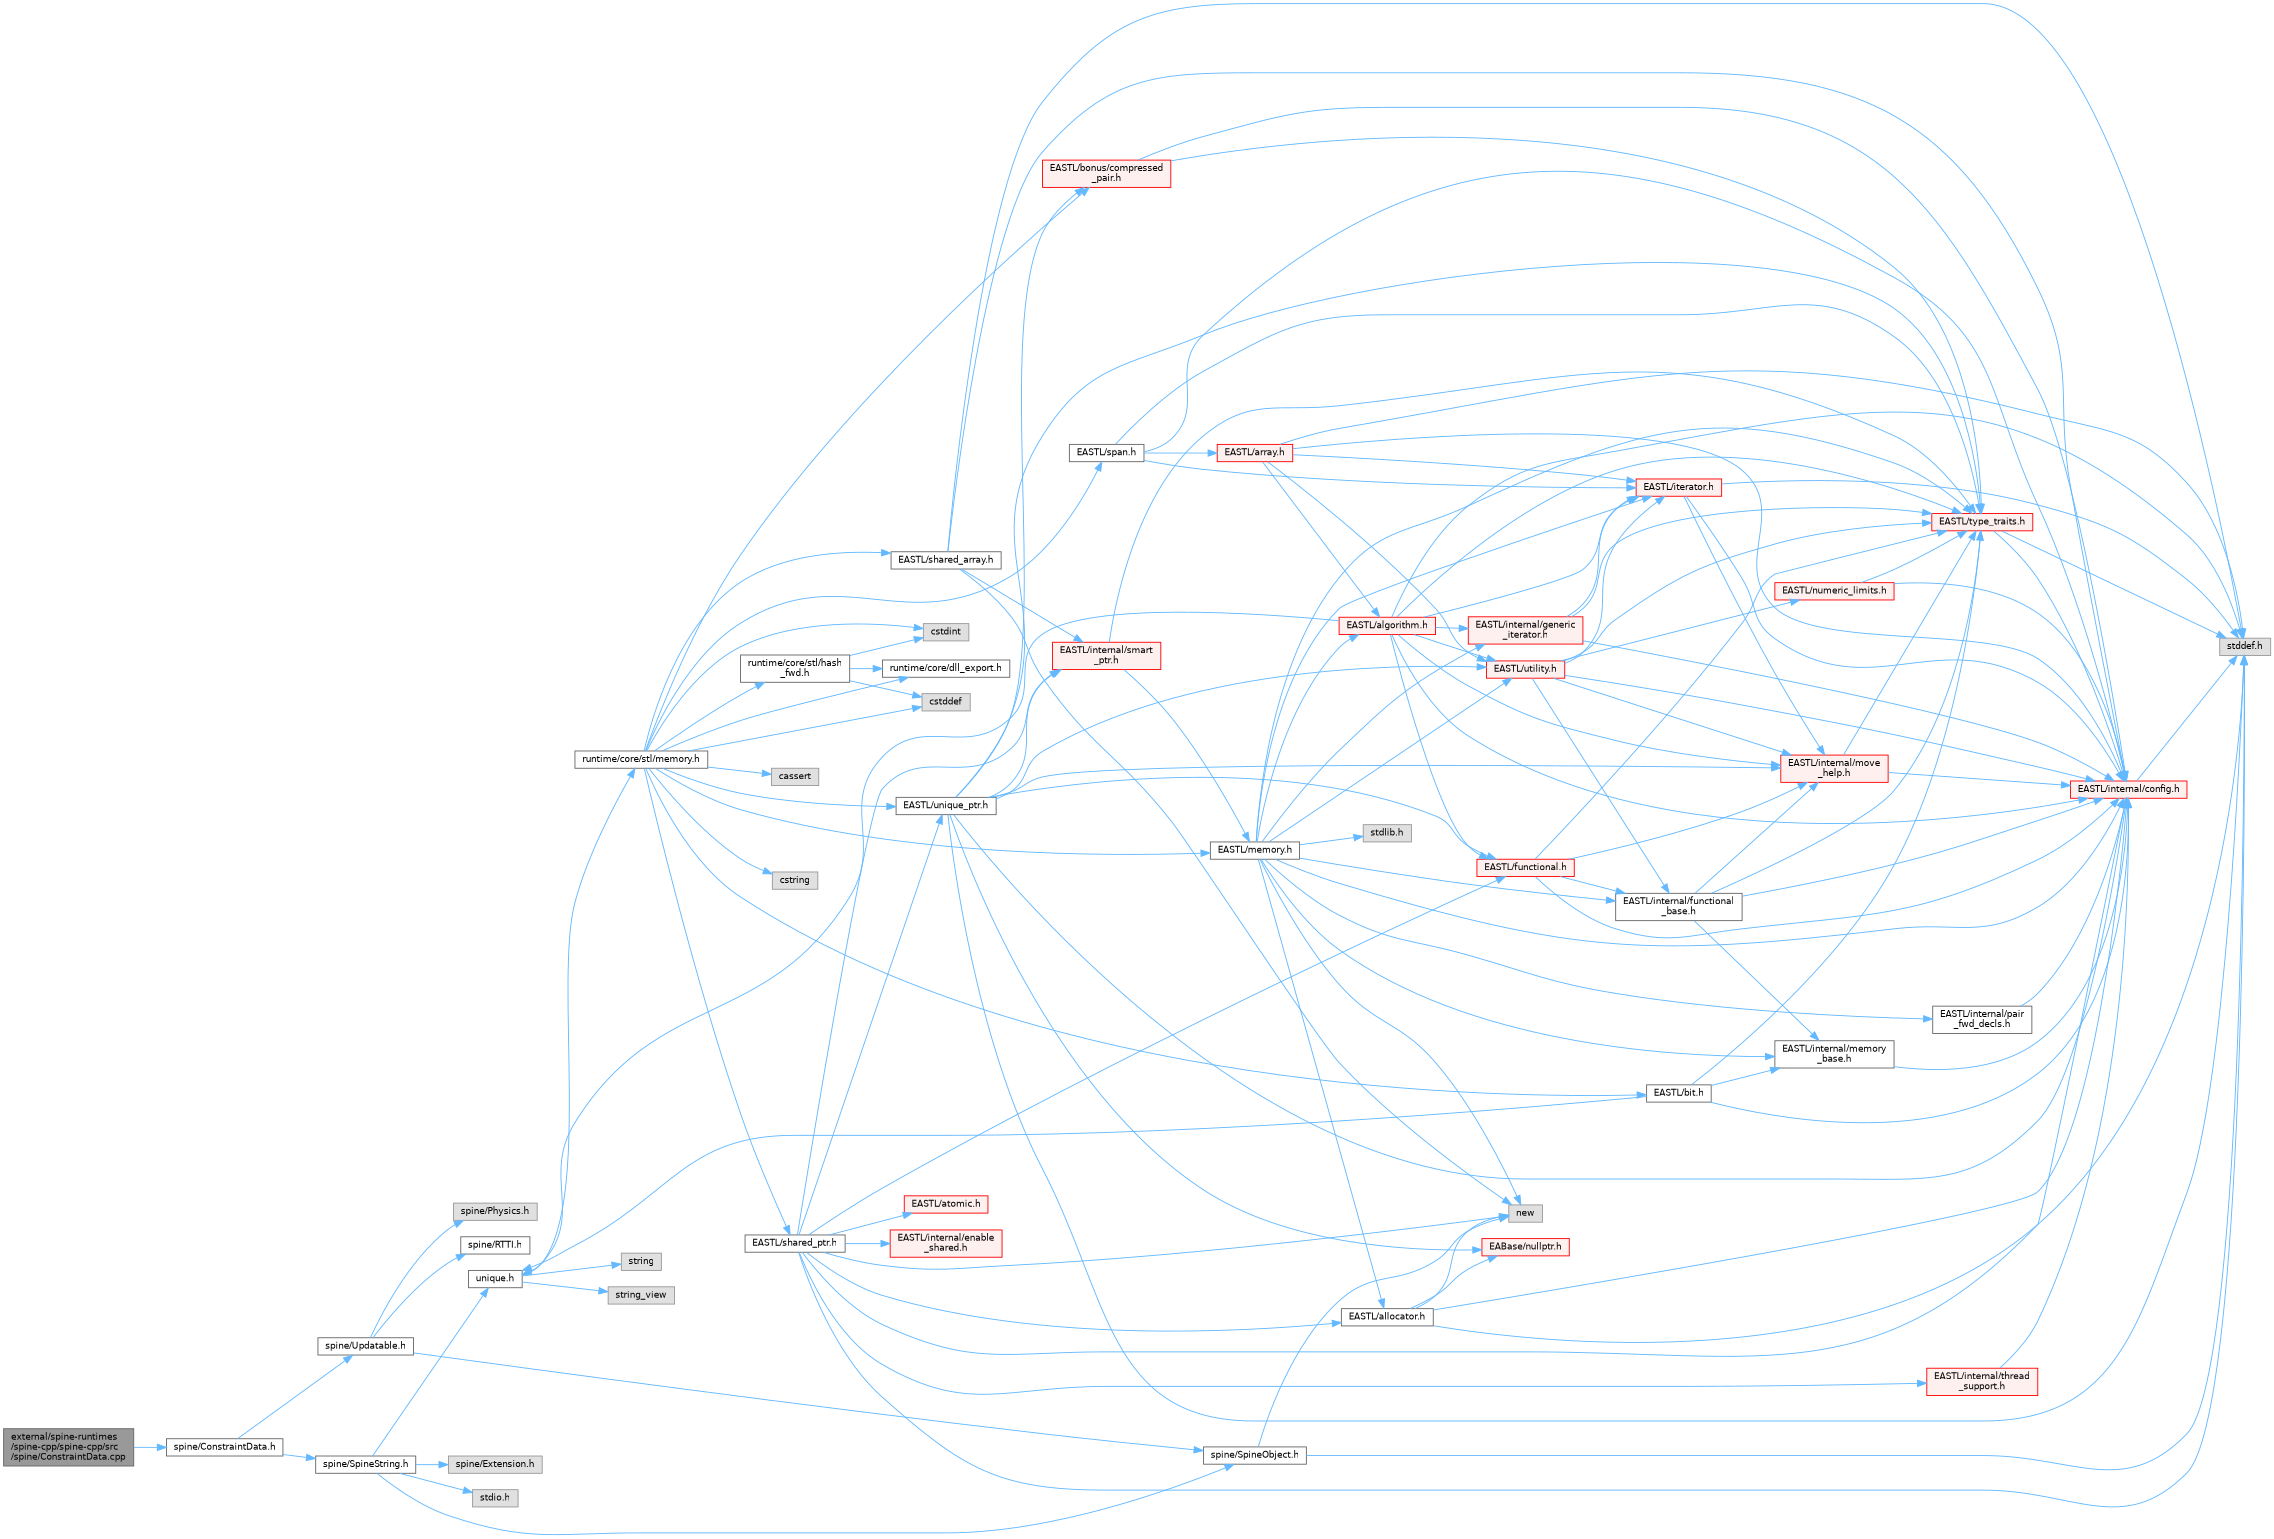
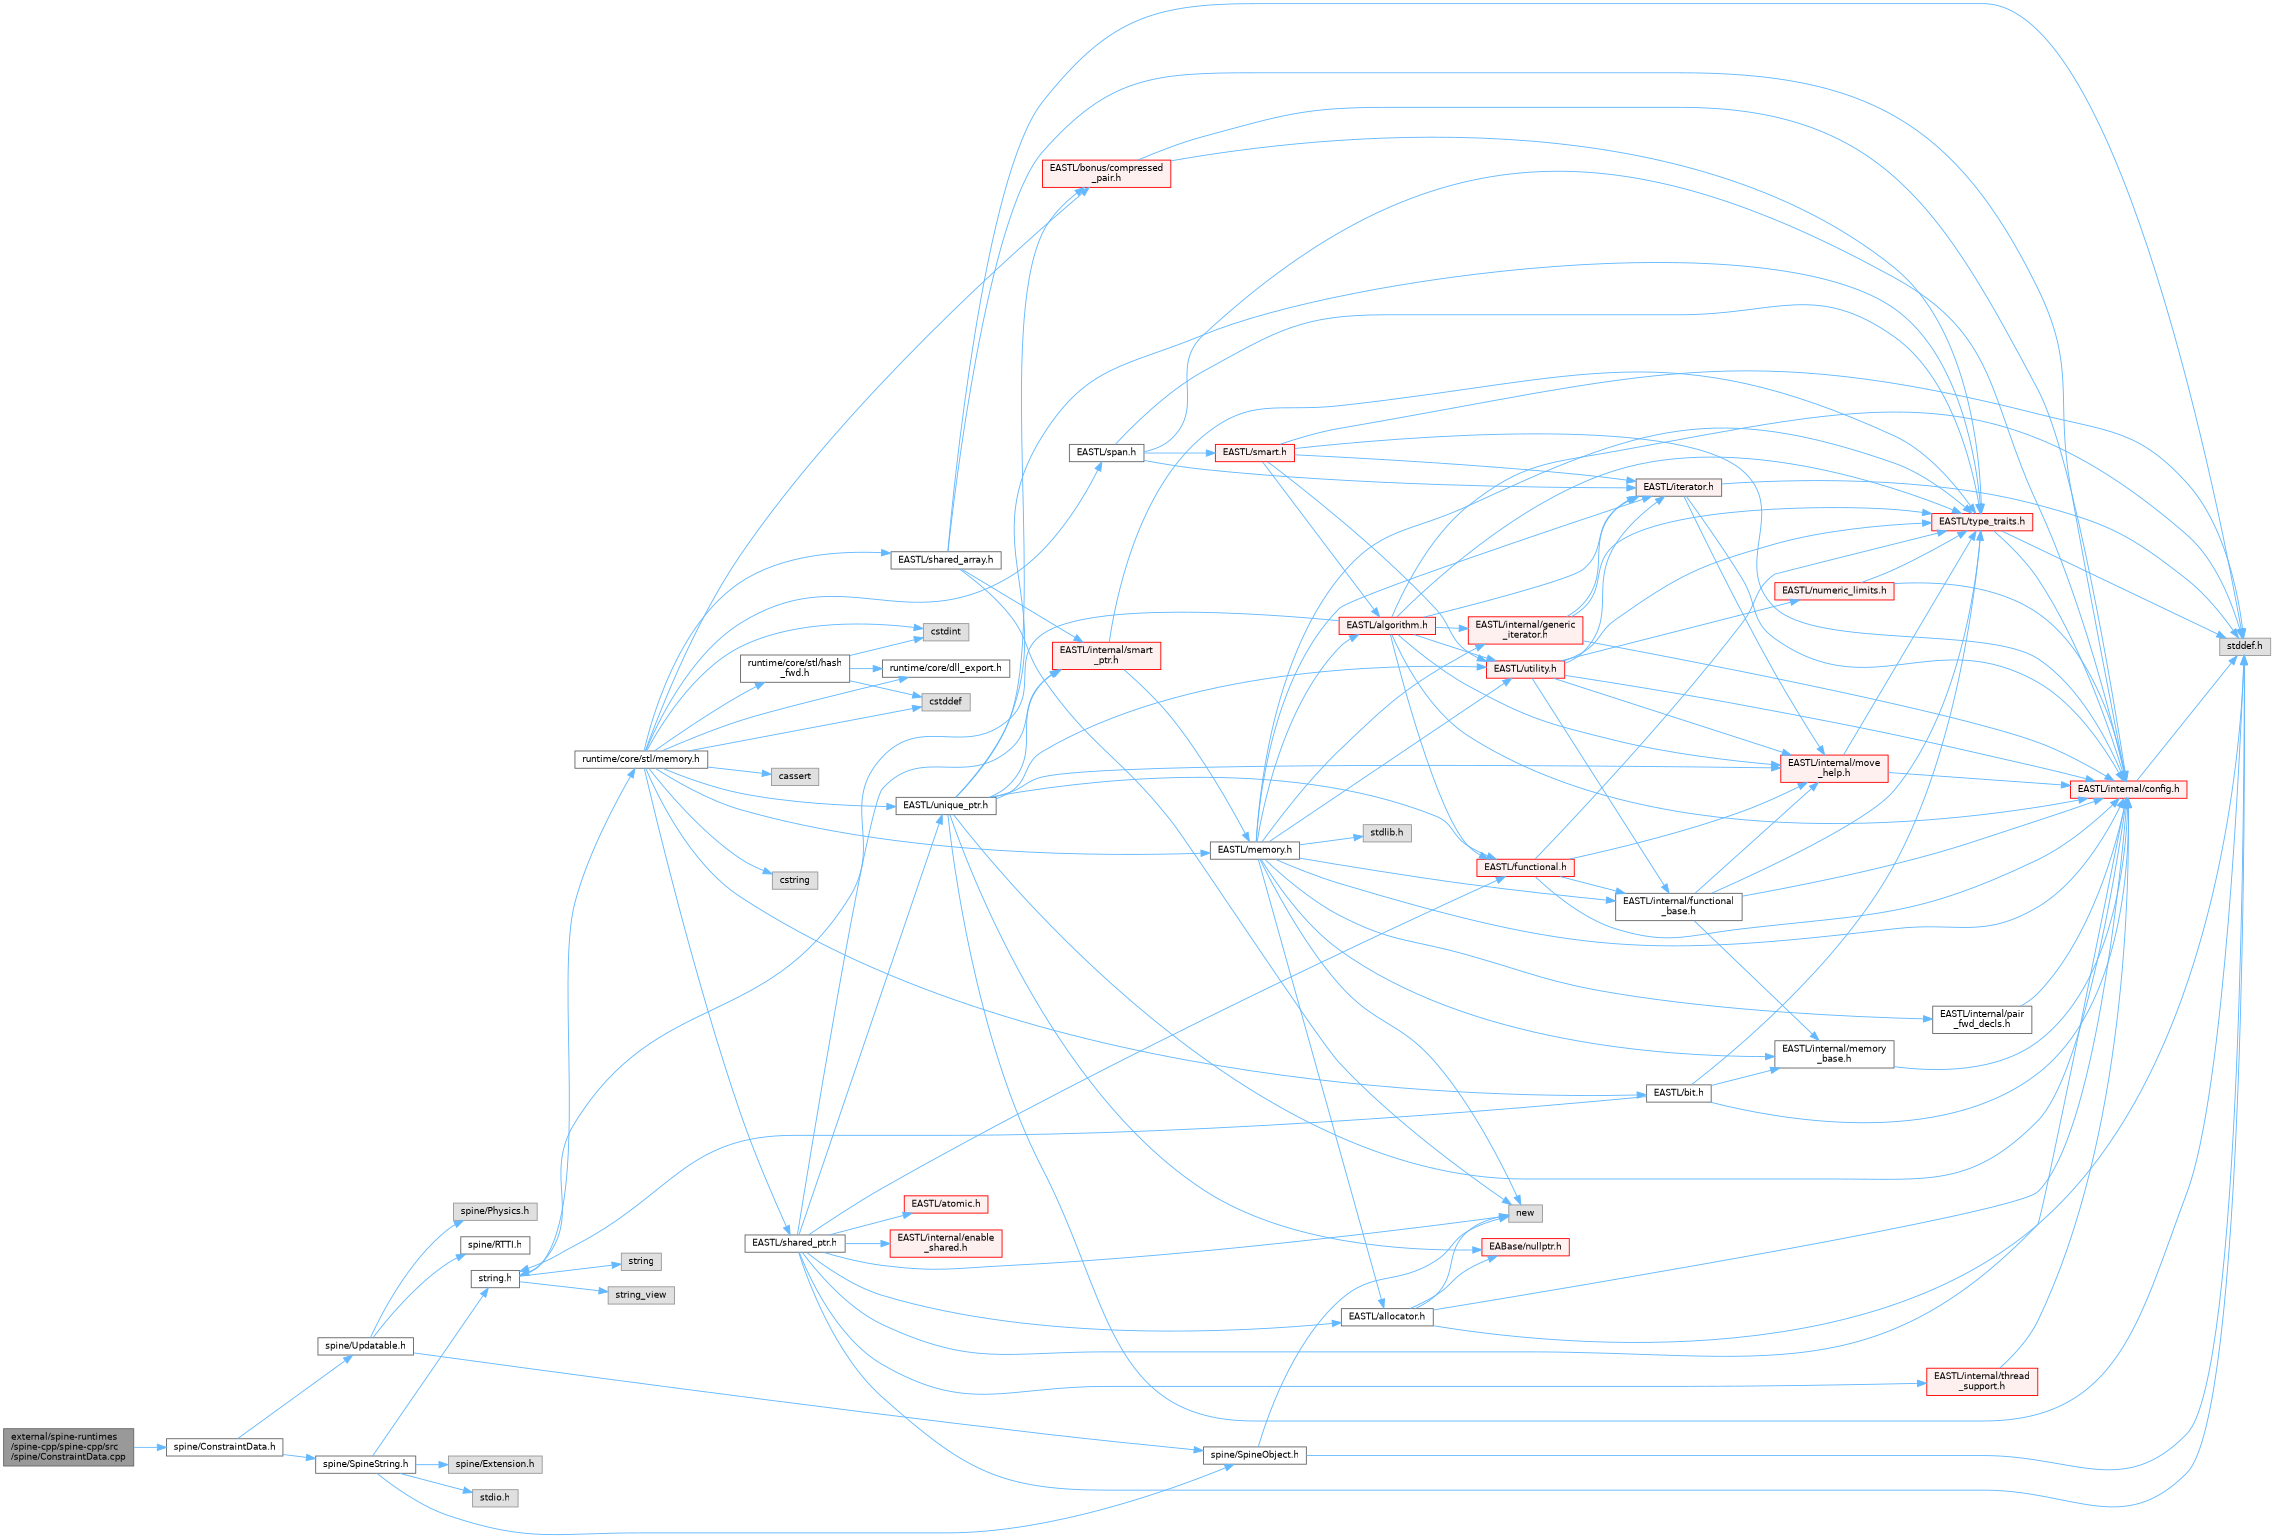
(1255, 453) -> (1255, 453)
(1679, 488) -> (1679, 488)
(495, 1279) -> (495, 1279)
